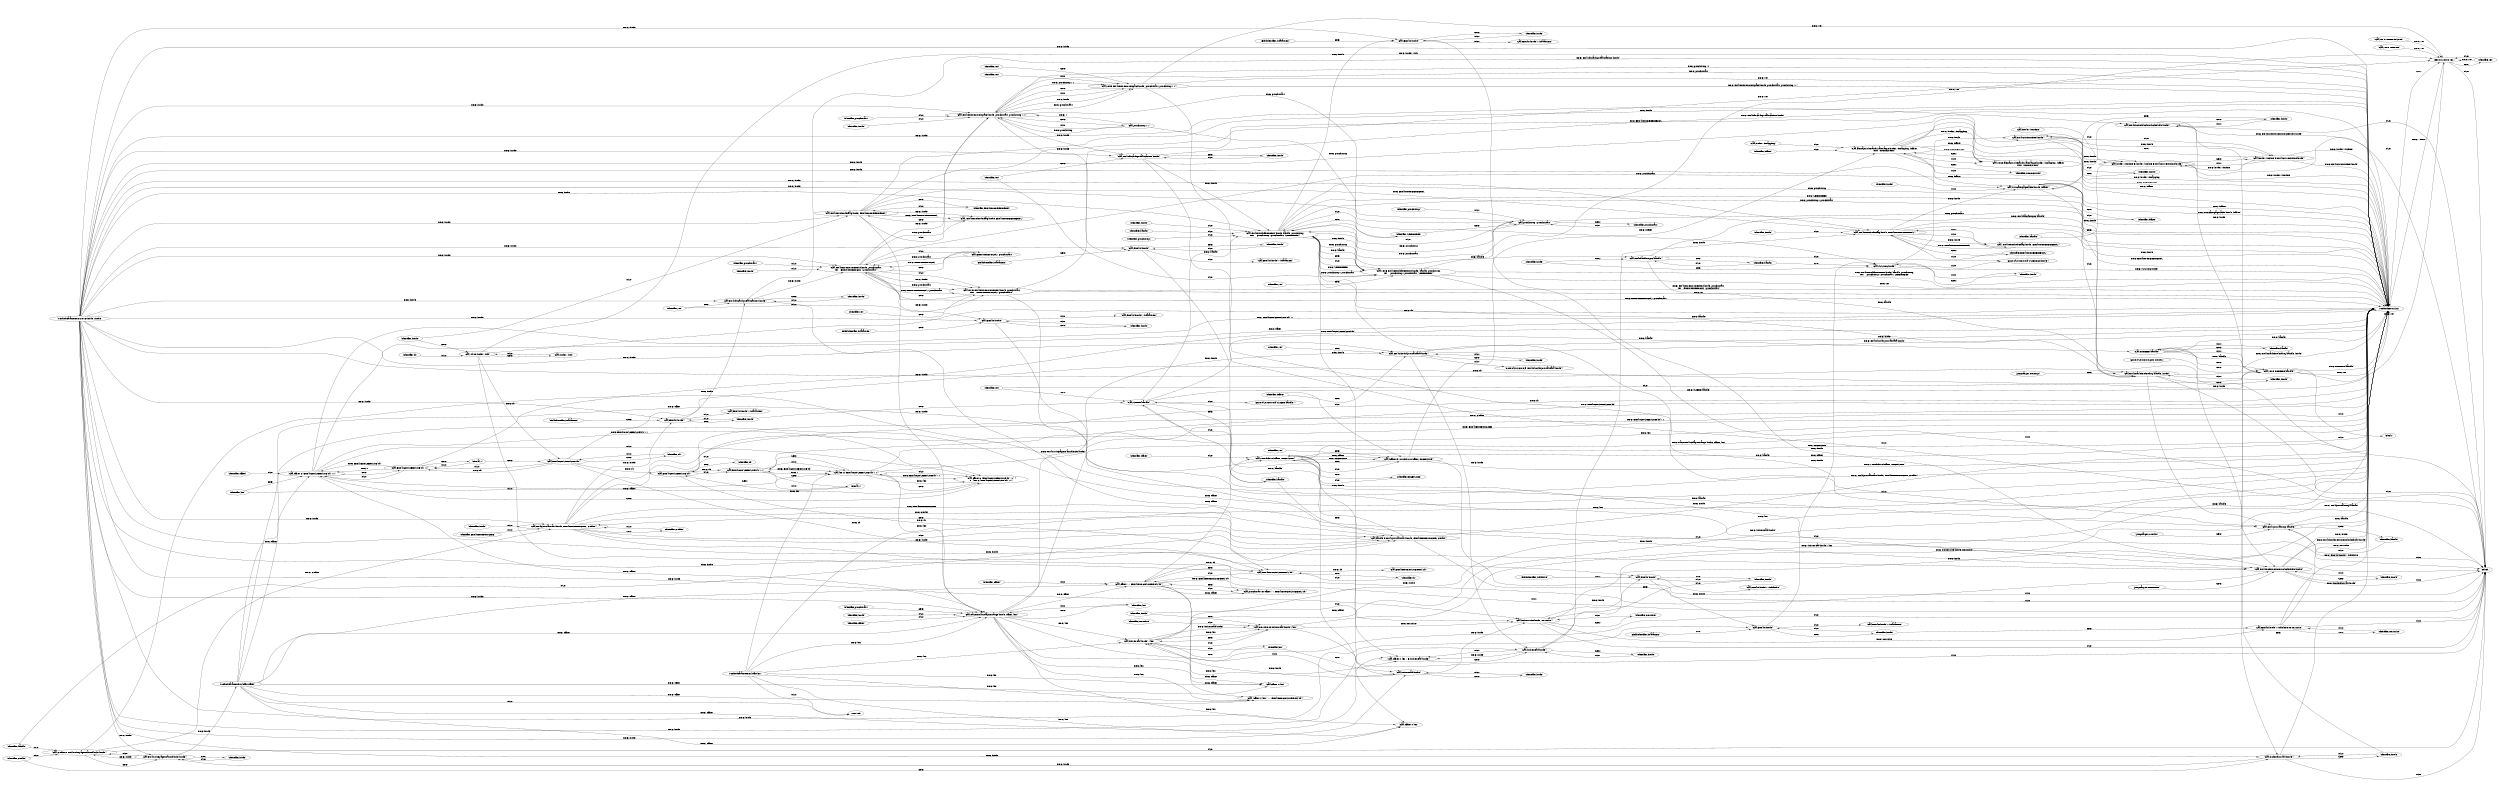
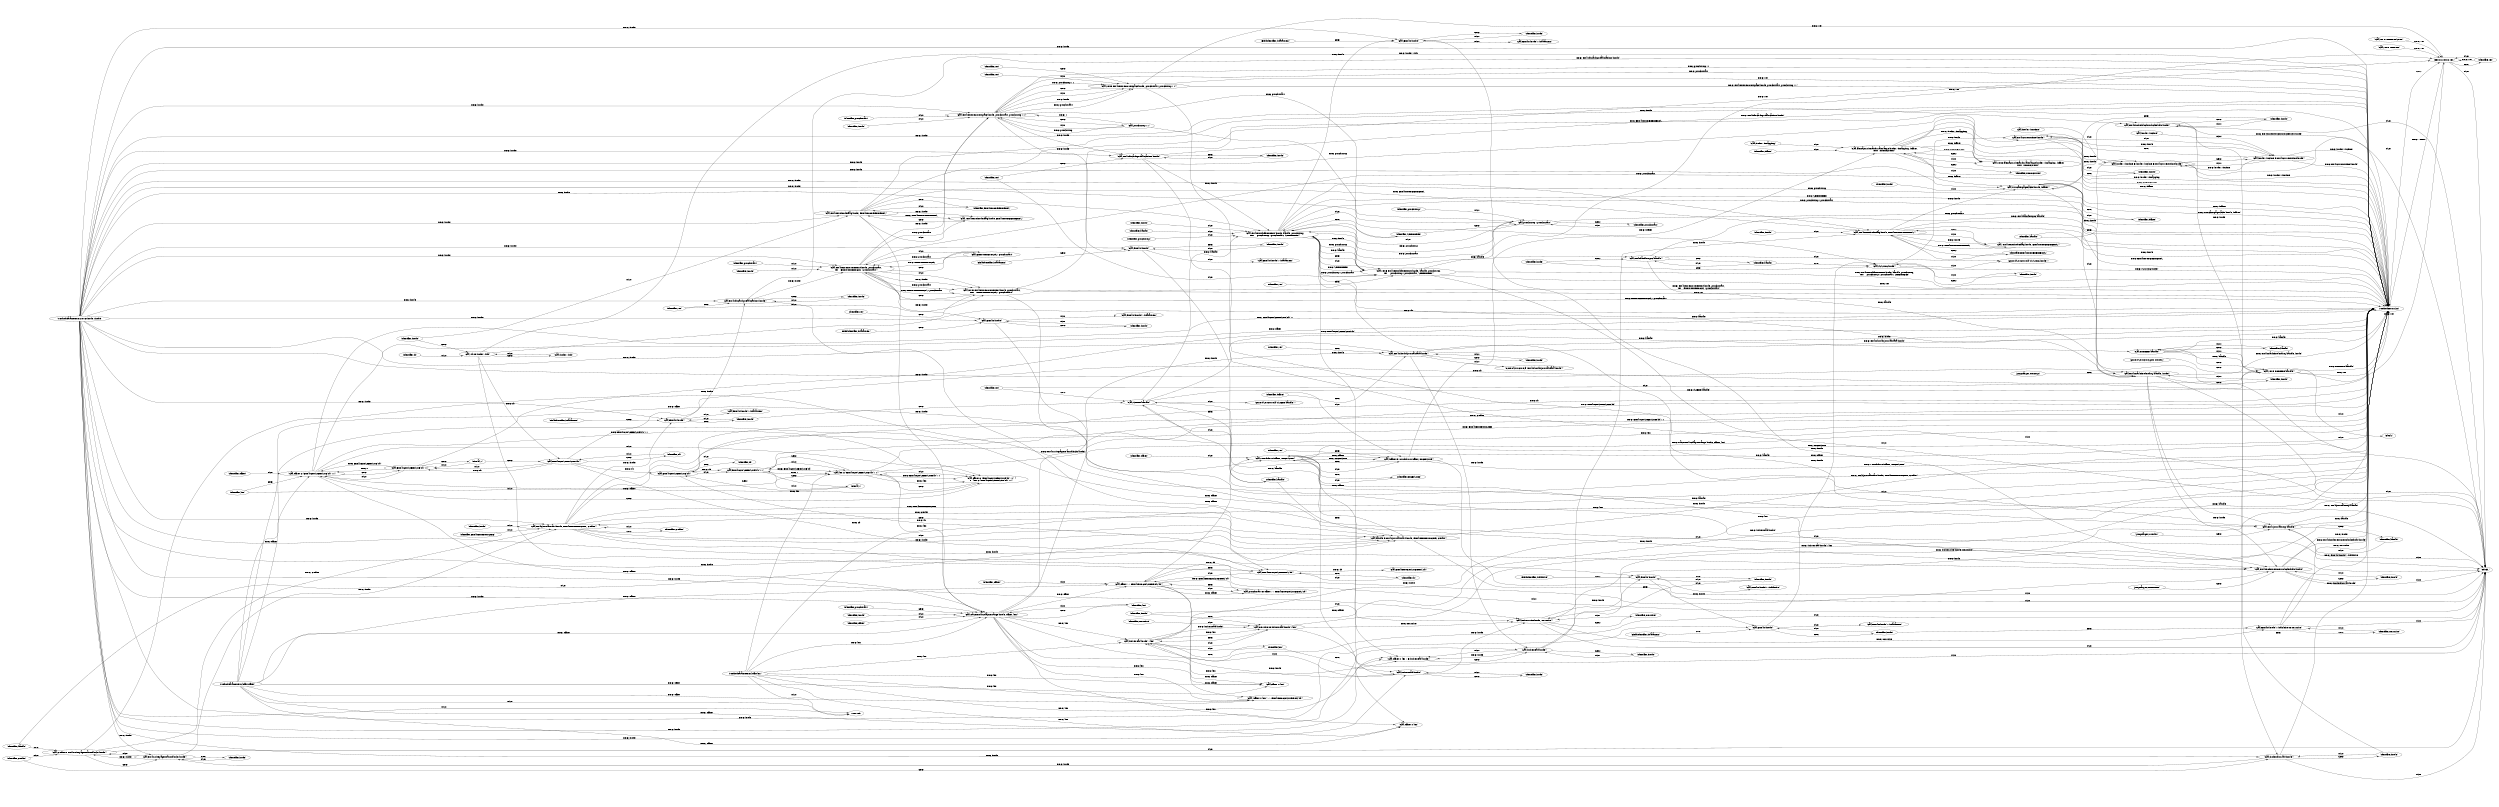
none -> (2147, 133)
(2028, 261) -> (2028, 261)
(2220, 446) -> (2179, 495)
(1338, 485) -> (1338, 485)
none -> (1076, 710)
none -> (285, 714)
(213, 728) -> (325, 594)
